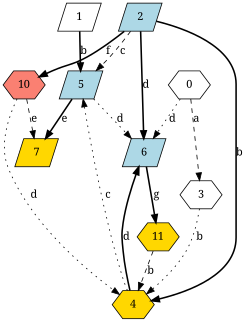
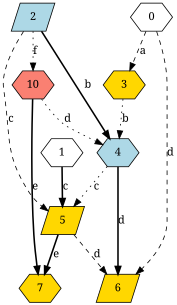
(79, 17) -> (62, 153)
(84, 51) -> (65, 187)
(88, 57) -> (33, 47)
(142, 81) -> none
(81, 85) -> (63, 221)
(30, 115) -> (32, 183)
(110, 116) -> (88, 251)
(169, 116) -> (167, 153)
(37, 153) -> (40, 288)
(144, 153) -> (118, 288)
(201, 195) -> (124, 85)
(158, 237) -> none
(133, 305) -> (118, 153)
